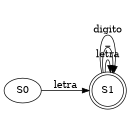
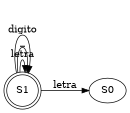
(62, 91) -> (61, 91)
